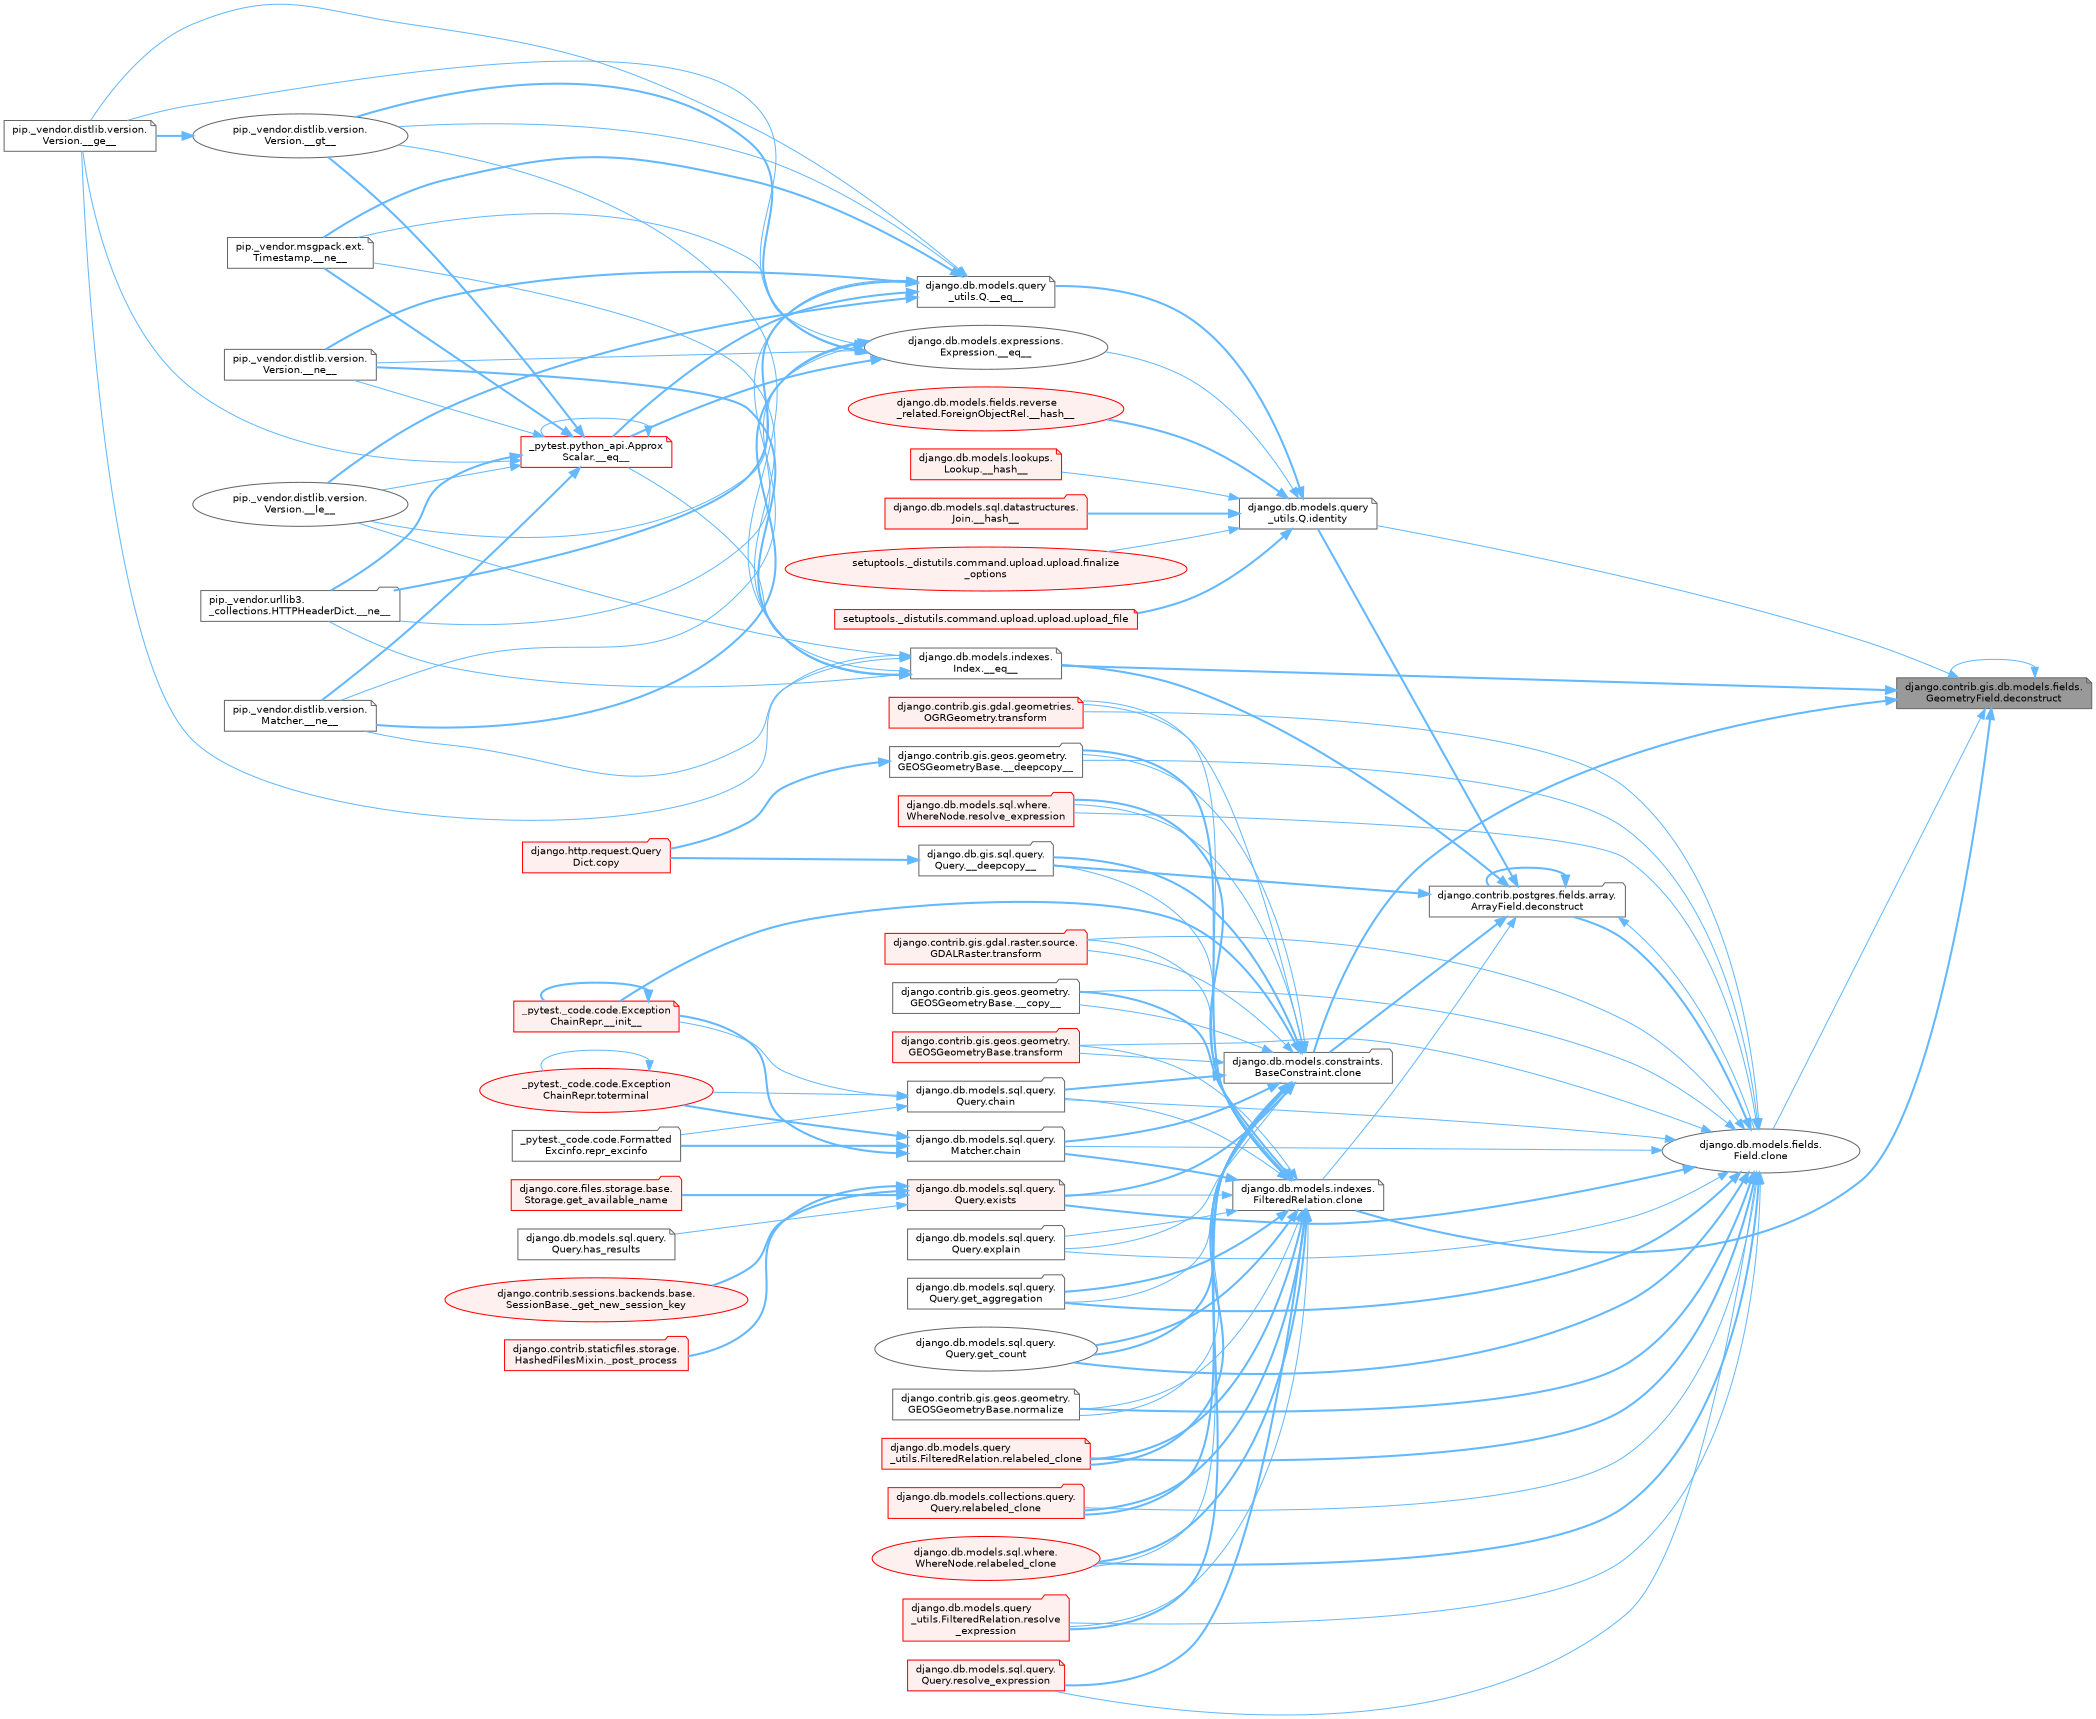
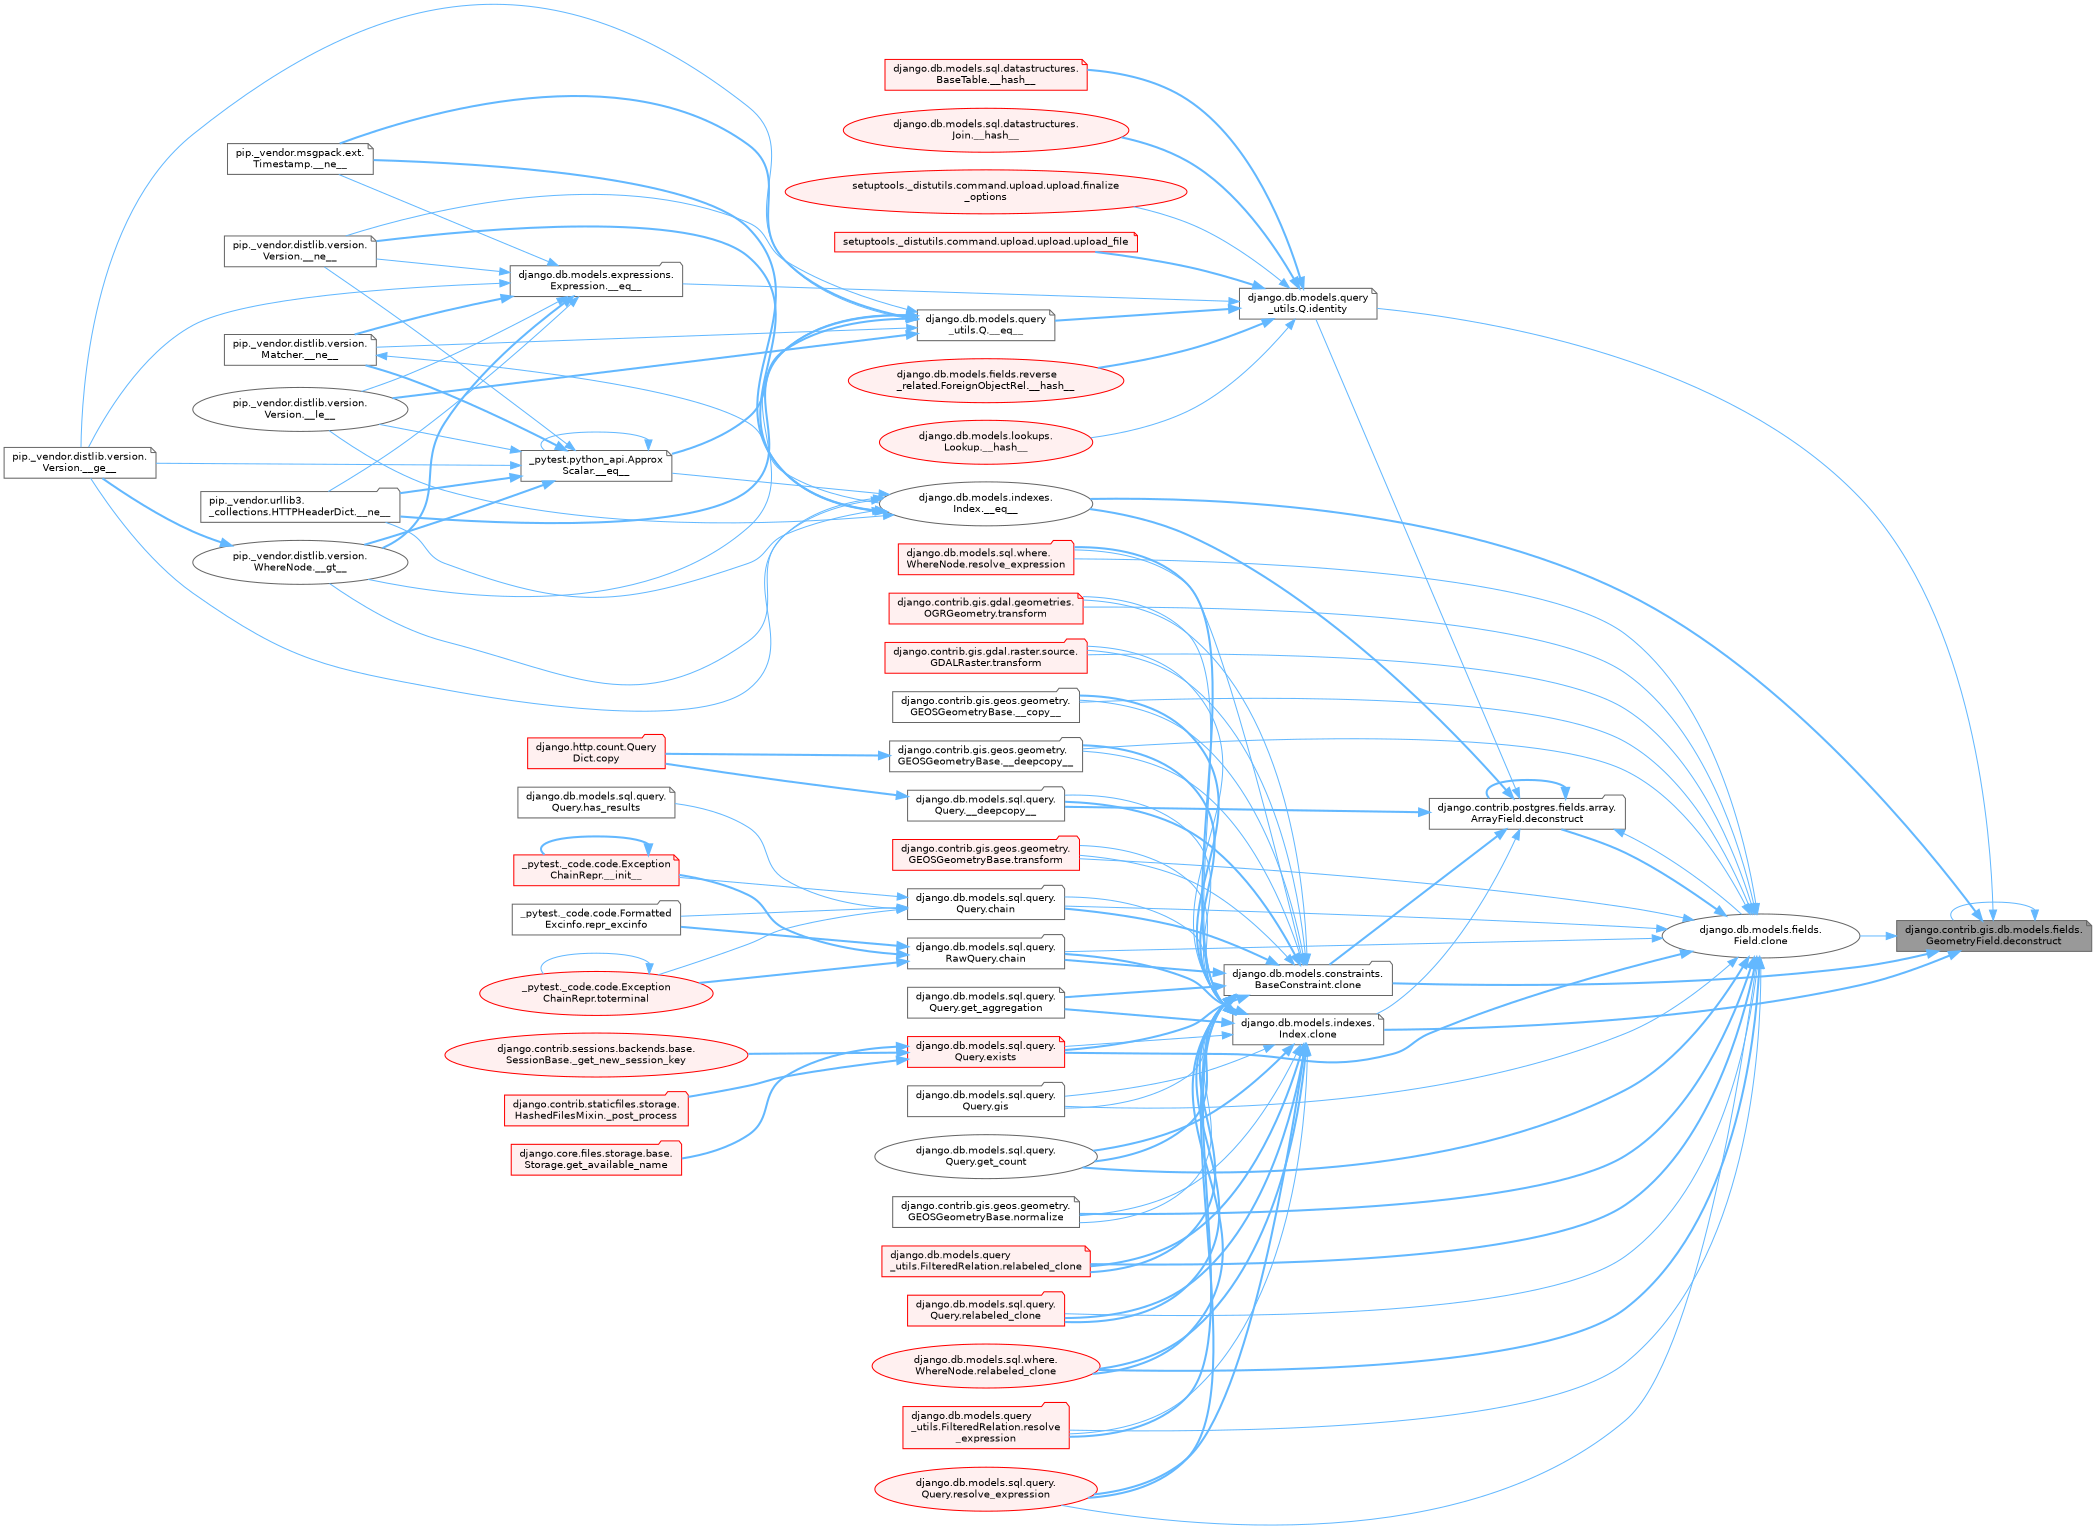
none -> (986, 75)
(300, 136) -> (300, 562)
(610, 275) -> (639, 197)
(986, 347) -> (596, 281)
(444, 349) -> none
(736, 365) -> (752, 234)
(748, 389) -> none
(596, 452) -> (596, 466)
(986, 464) -> (986, 442)
(986, 514) -> (986, 130)
(986, 663) -> (986, 504)
(1415, 703) -> (1416, 554)
(652, 775) -> (651, 391)
(596, 857) -> (596, 753)
(986, 861) -> (986, 806)
(977, 903) -> (1213, 1357)
(986, 1146) -> (986, 953)
(986, 1195) -> (986, 1052)
(1308, 1195) -> (1308, 1029)
(769, 1222) -> (775, 871)
(986, 1244) -> (986, 1101)
(1163, 1284) -> (1139, 992)
(986, 1294) -> (986, 1003)
(1413, 1301) -> none
(1210, 1467) -> (1218, 1277)
(986, 1503) -> (986, 1311)
(986, 1675) -> (986, 1489)
